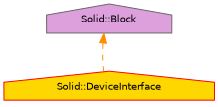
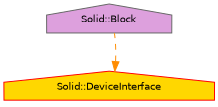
(103, 57) -> (116, 47)
